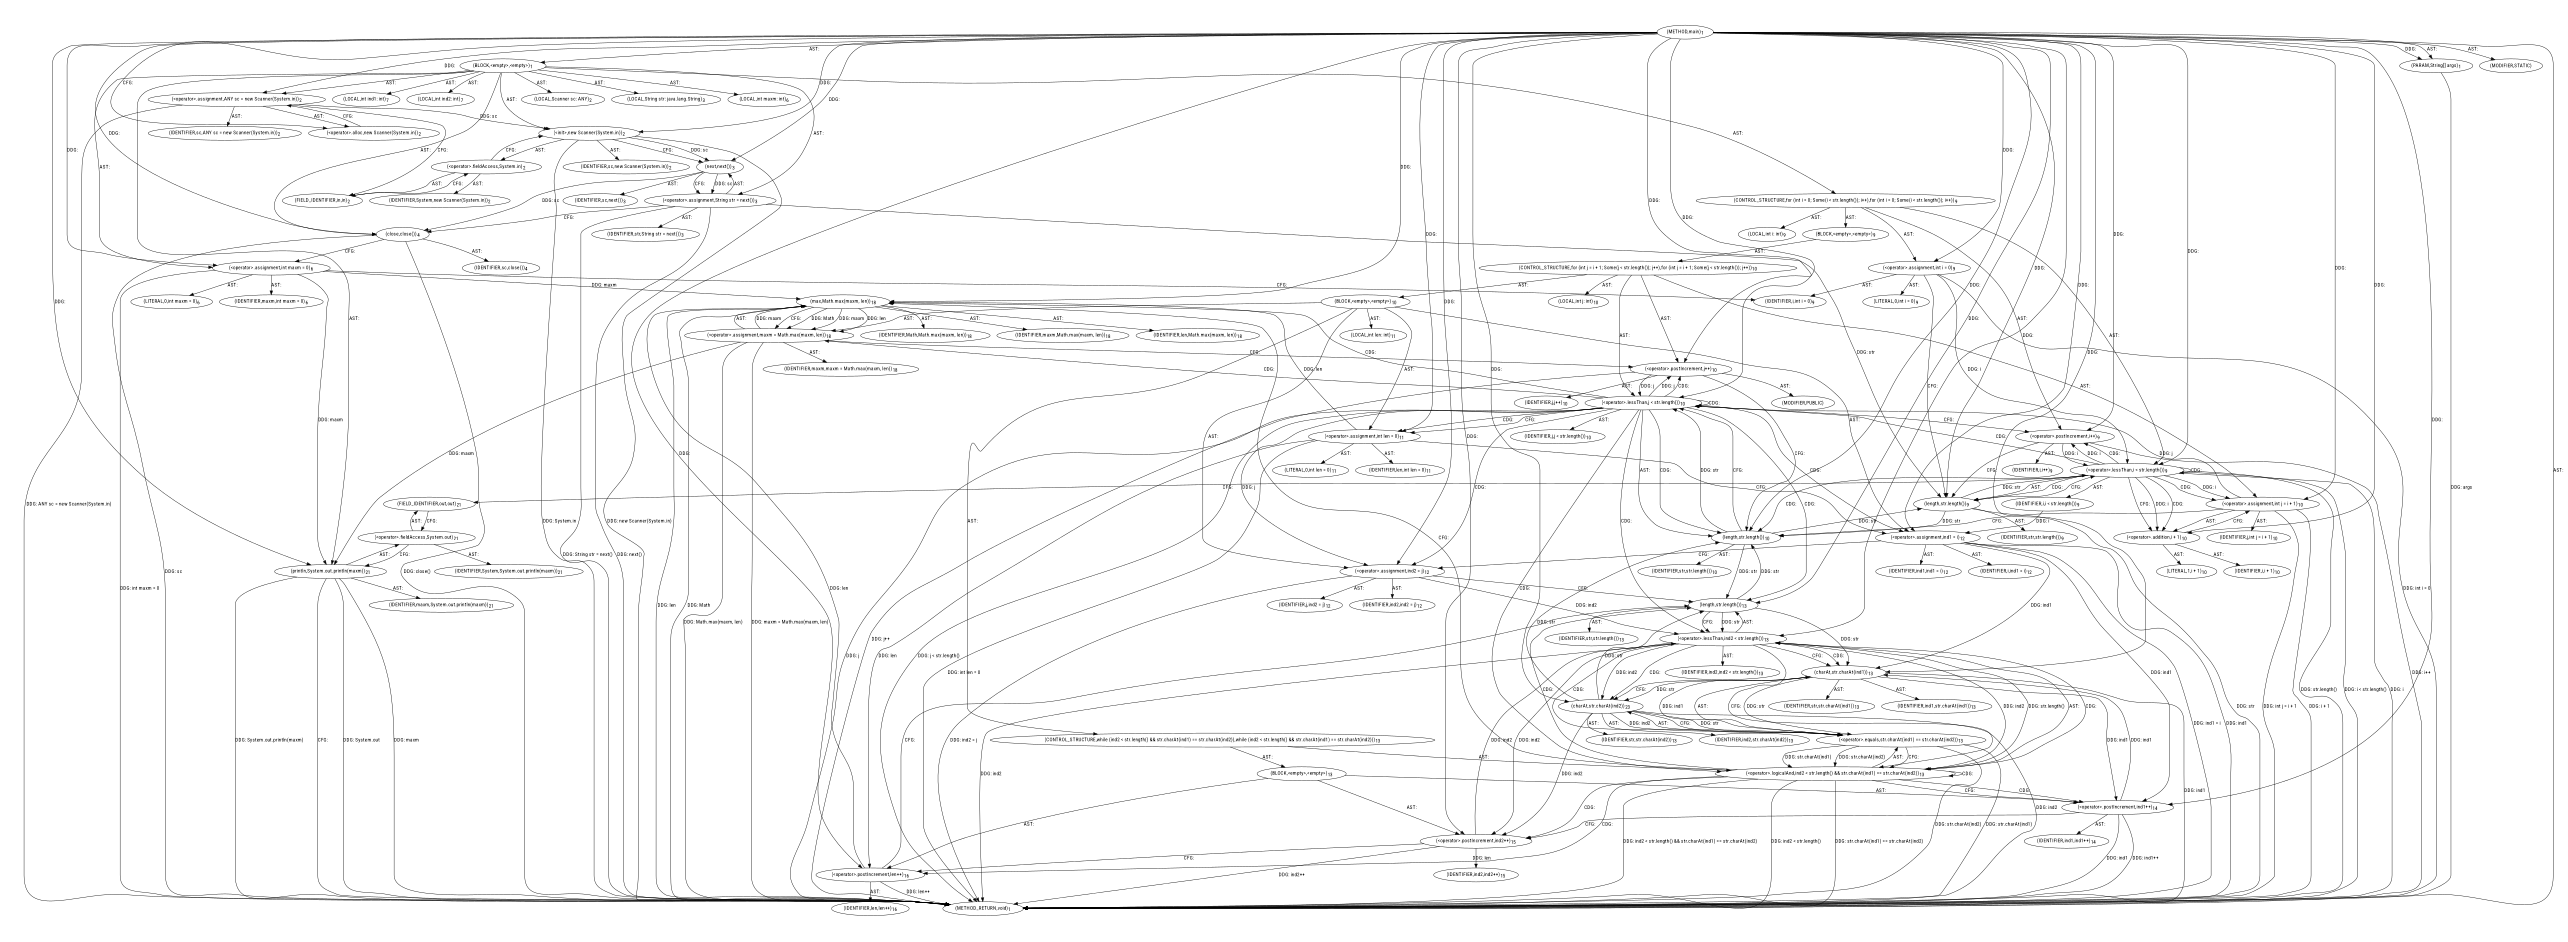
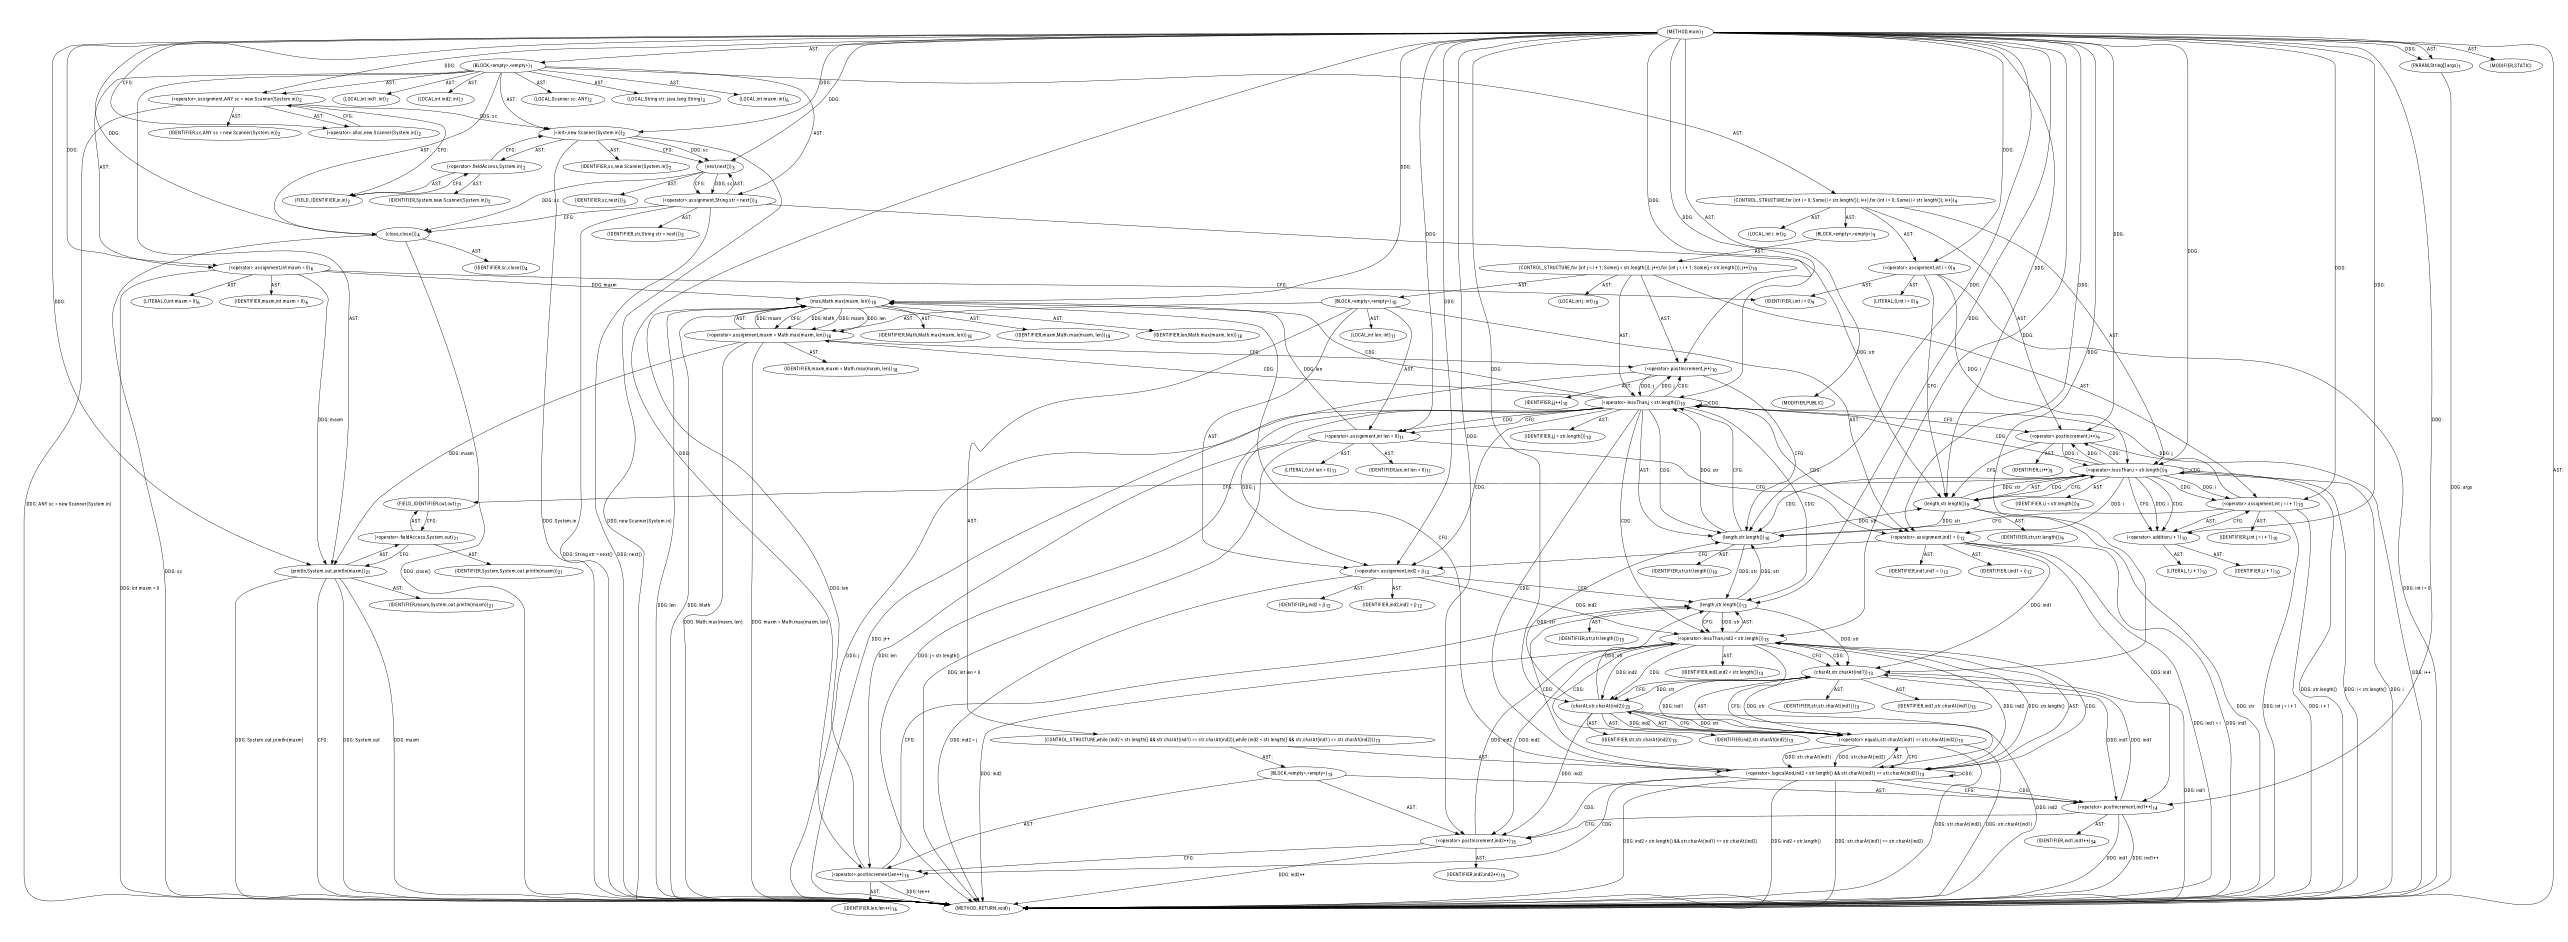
(342, 250) -> none
(1757, 380) -> (1735, 241)
(2008, 527) -> (2057, 528)
(2093, 841) -> (2093, 841)
(1482, 858) -> (1482, 858)
